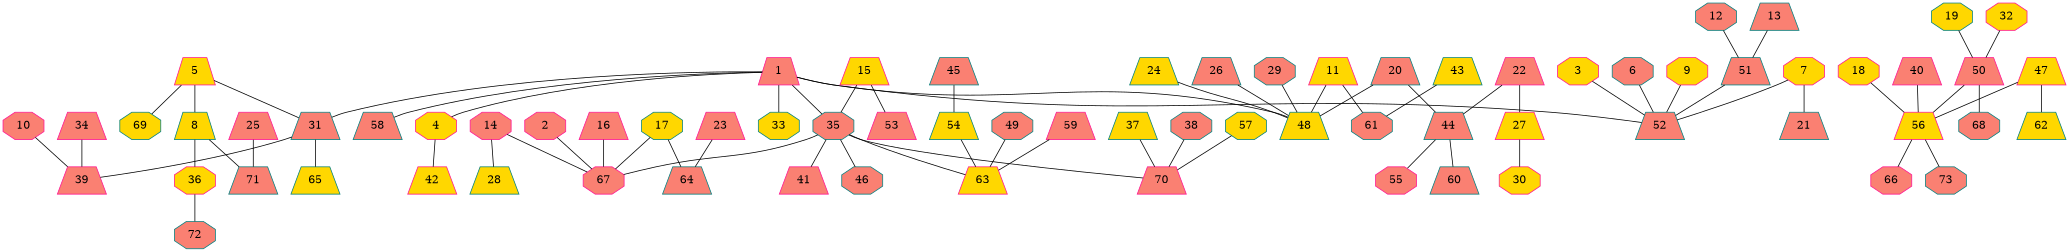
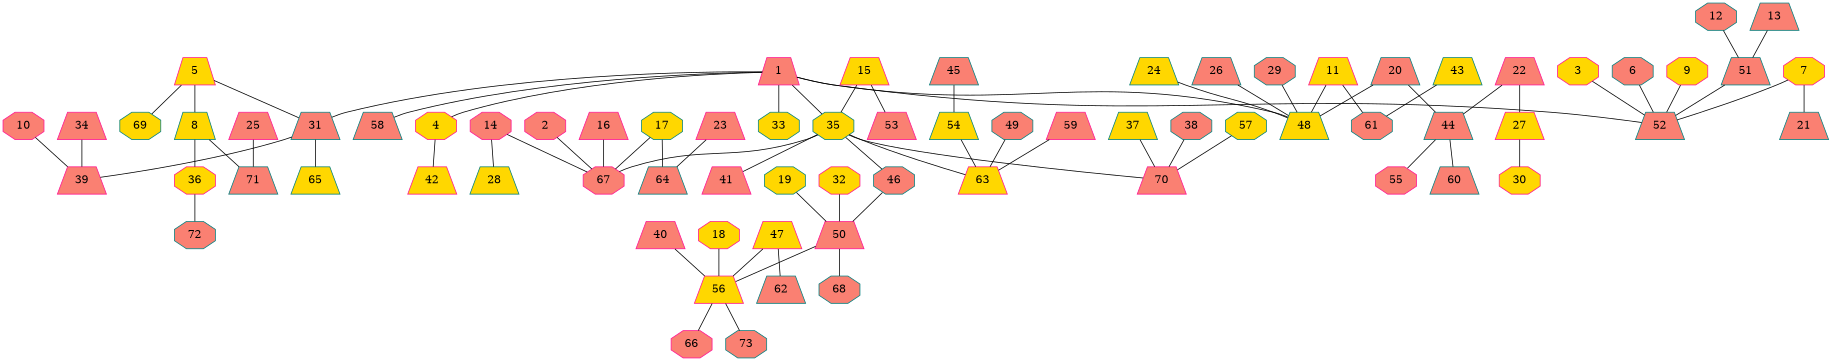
(833, 126) -> (833, 126)
(2041, 126) -> (781, 290)
none -> (868, 207)
